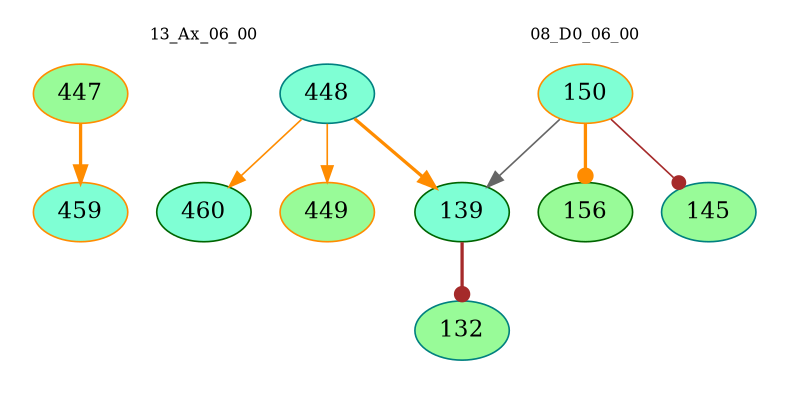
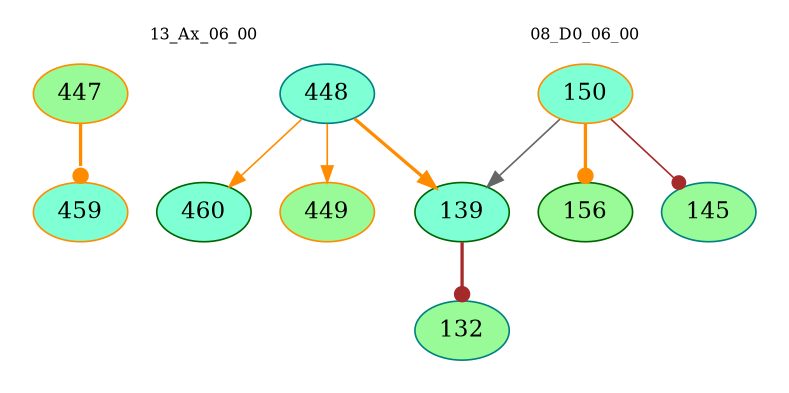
(81, 145) -> (81, 145)
